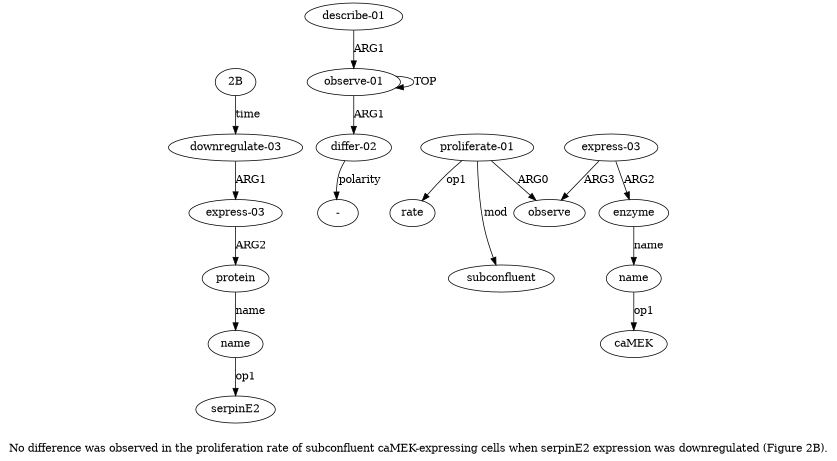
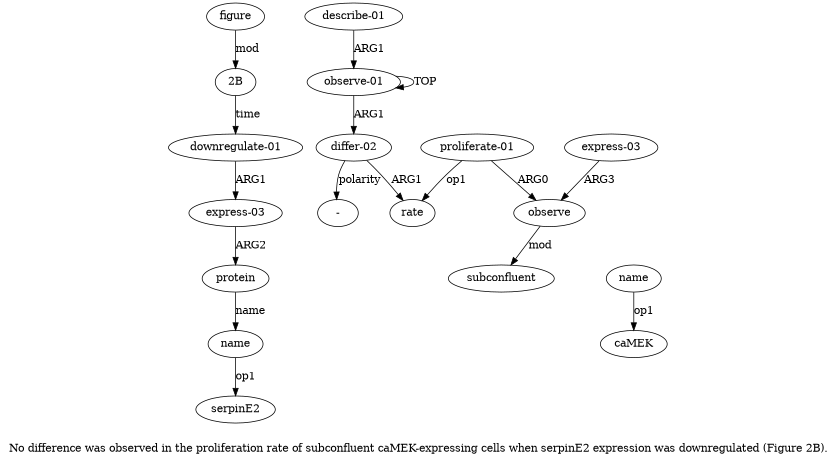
none -> (236, 17)
(236, 148) -> (236, 148)
none -> (383, 177)
(481, 210) -> (528, 242)
(634, 213) -> none
